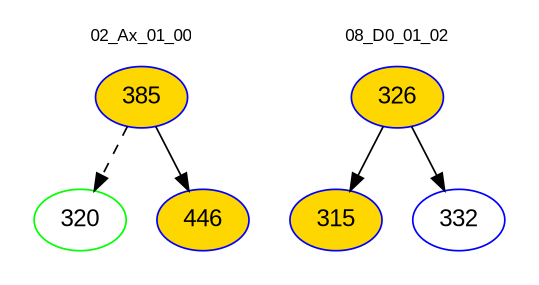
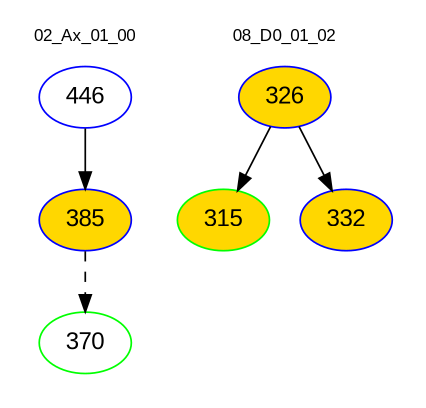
(168, 151) -> (85, 150)
(80, 220) -> (85, 343)
(203, 220) -> (85, 97)
(336, 220) -> (223, 220)
(459, 220) -> (346, 220)
